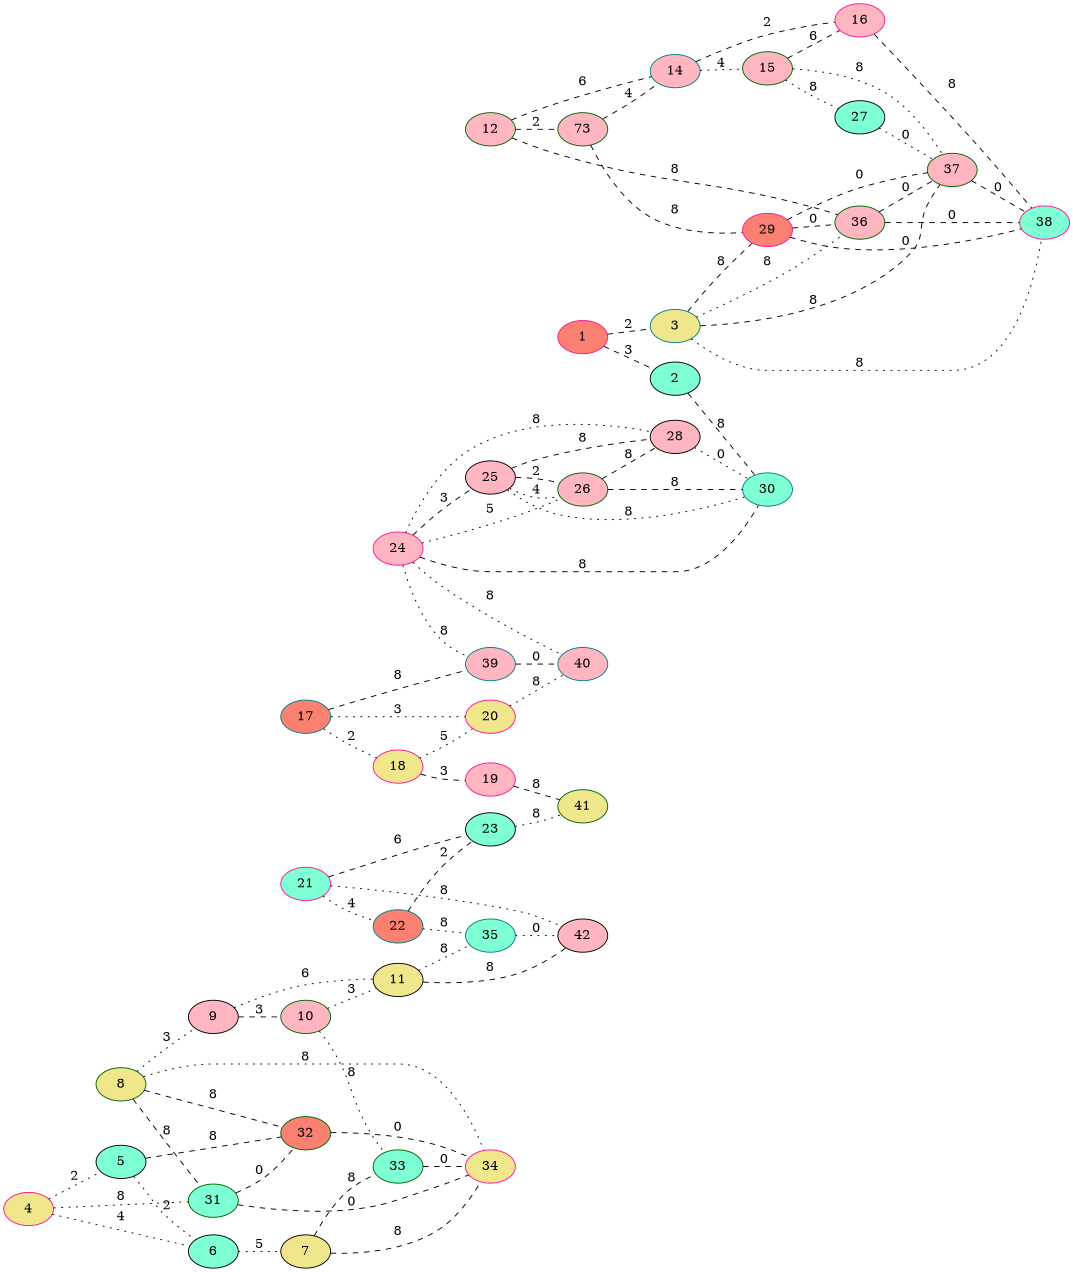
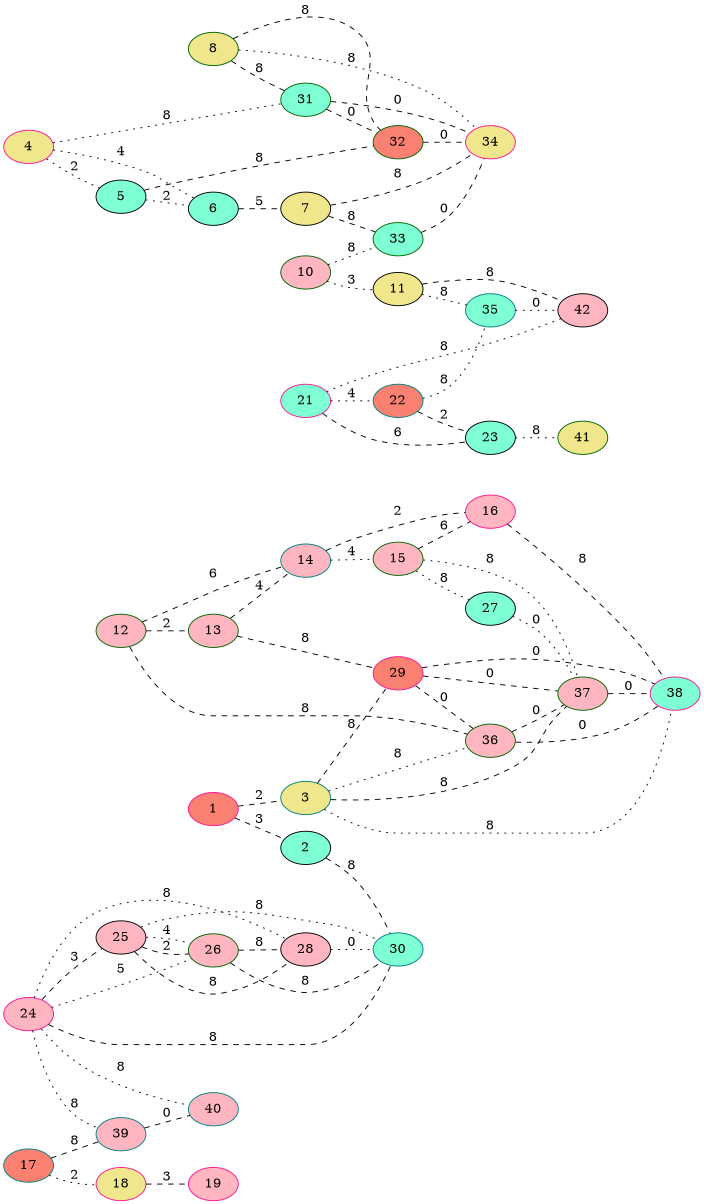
(583, 129) -> (213, 631)
(490, 717) -> none
(537, 793) -> none
(213, 1017) -> none
(259, 1251) -> (259, 209)
